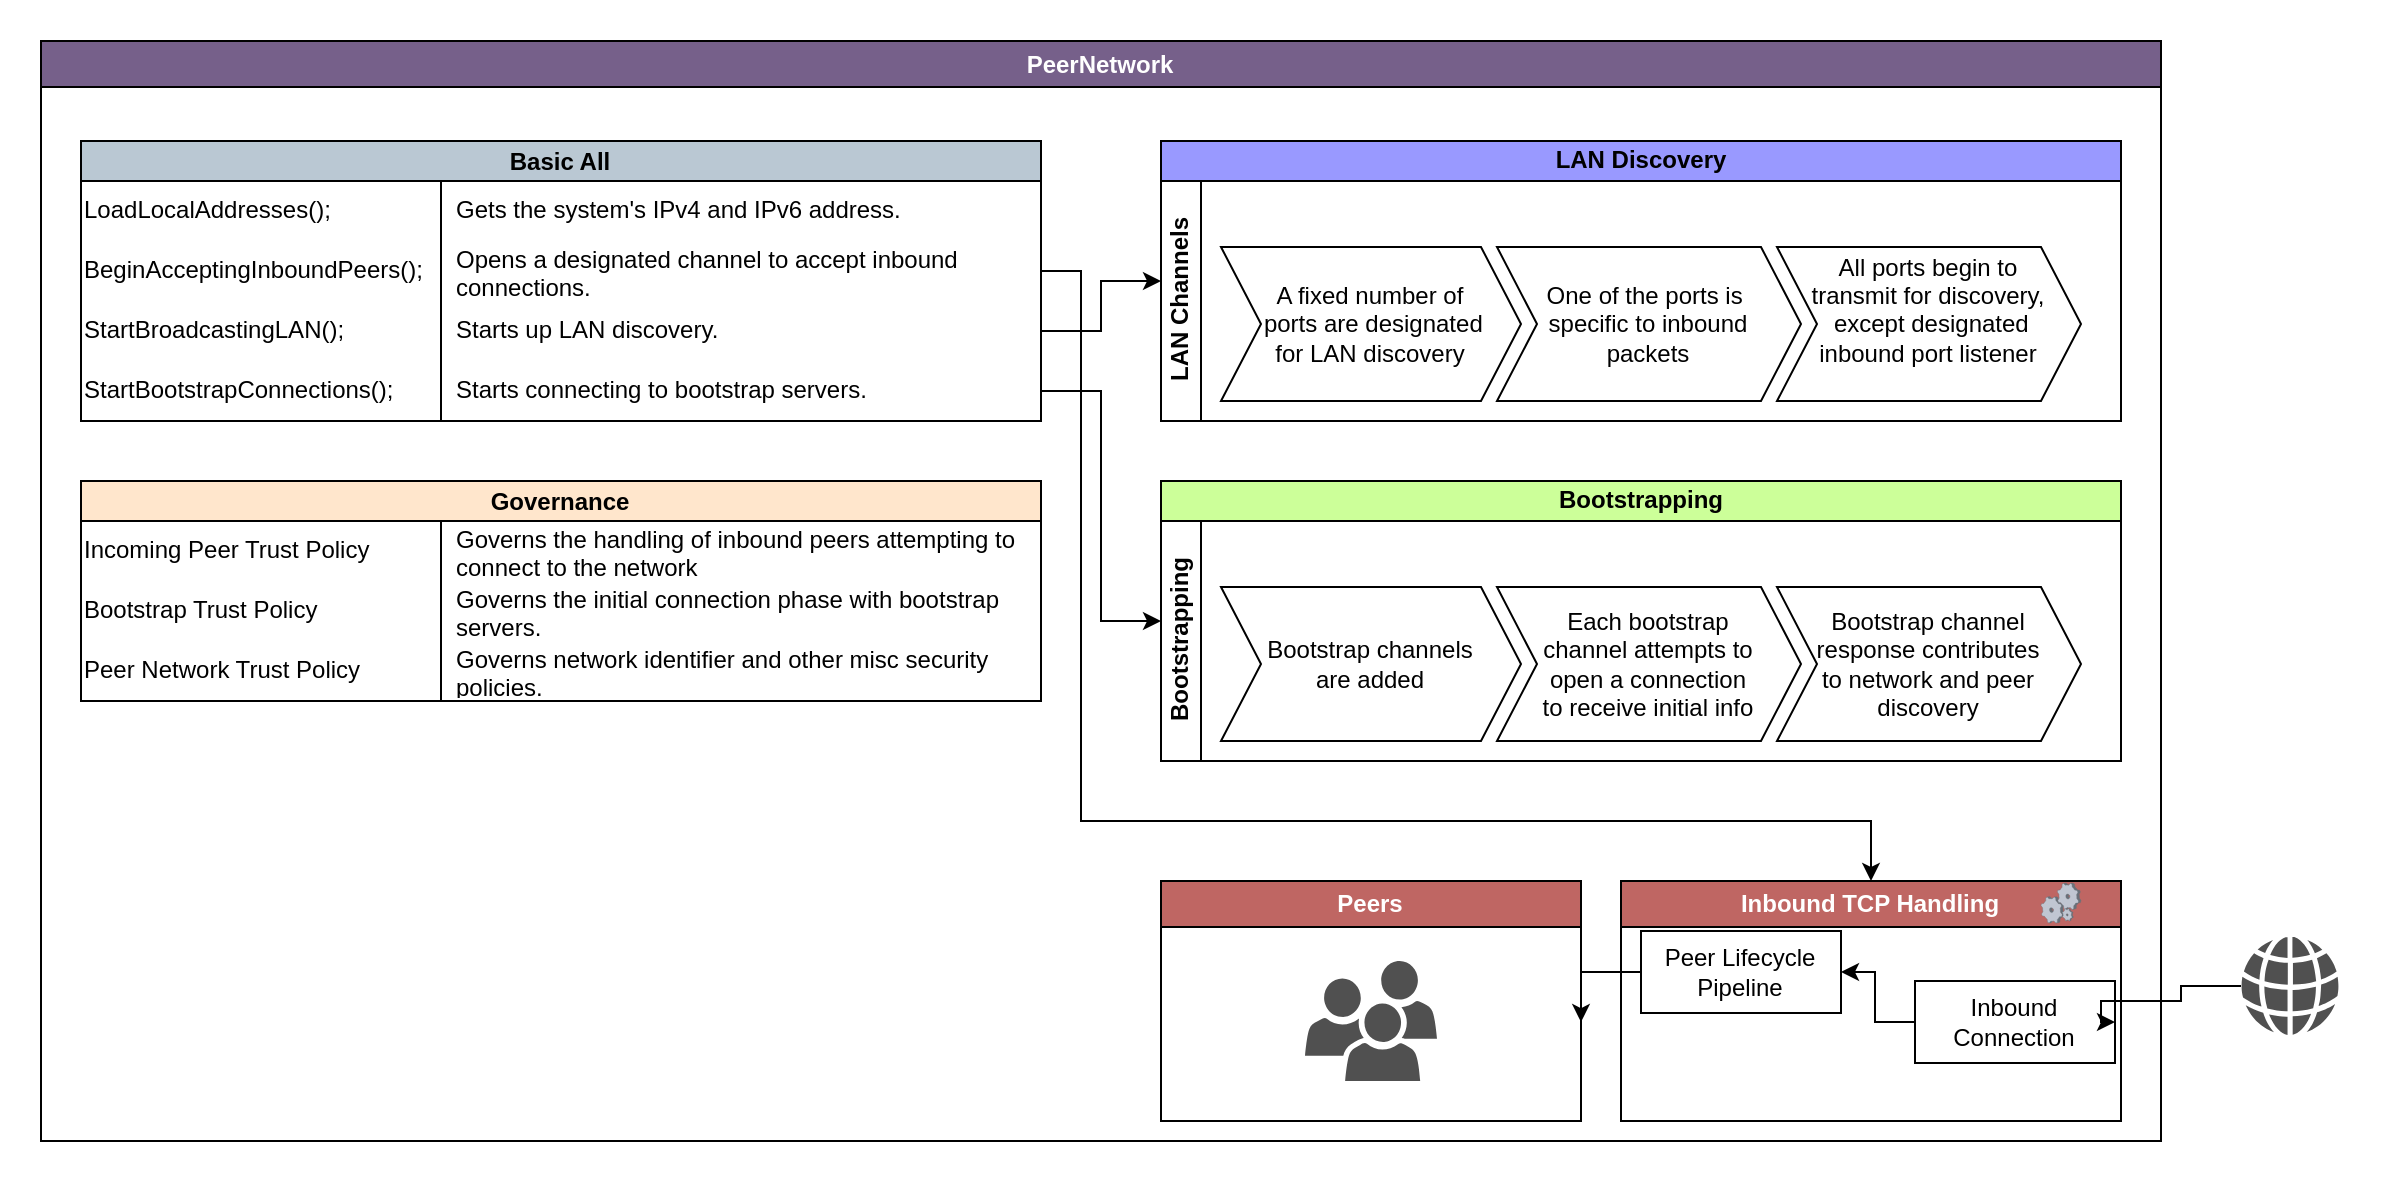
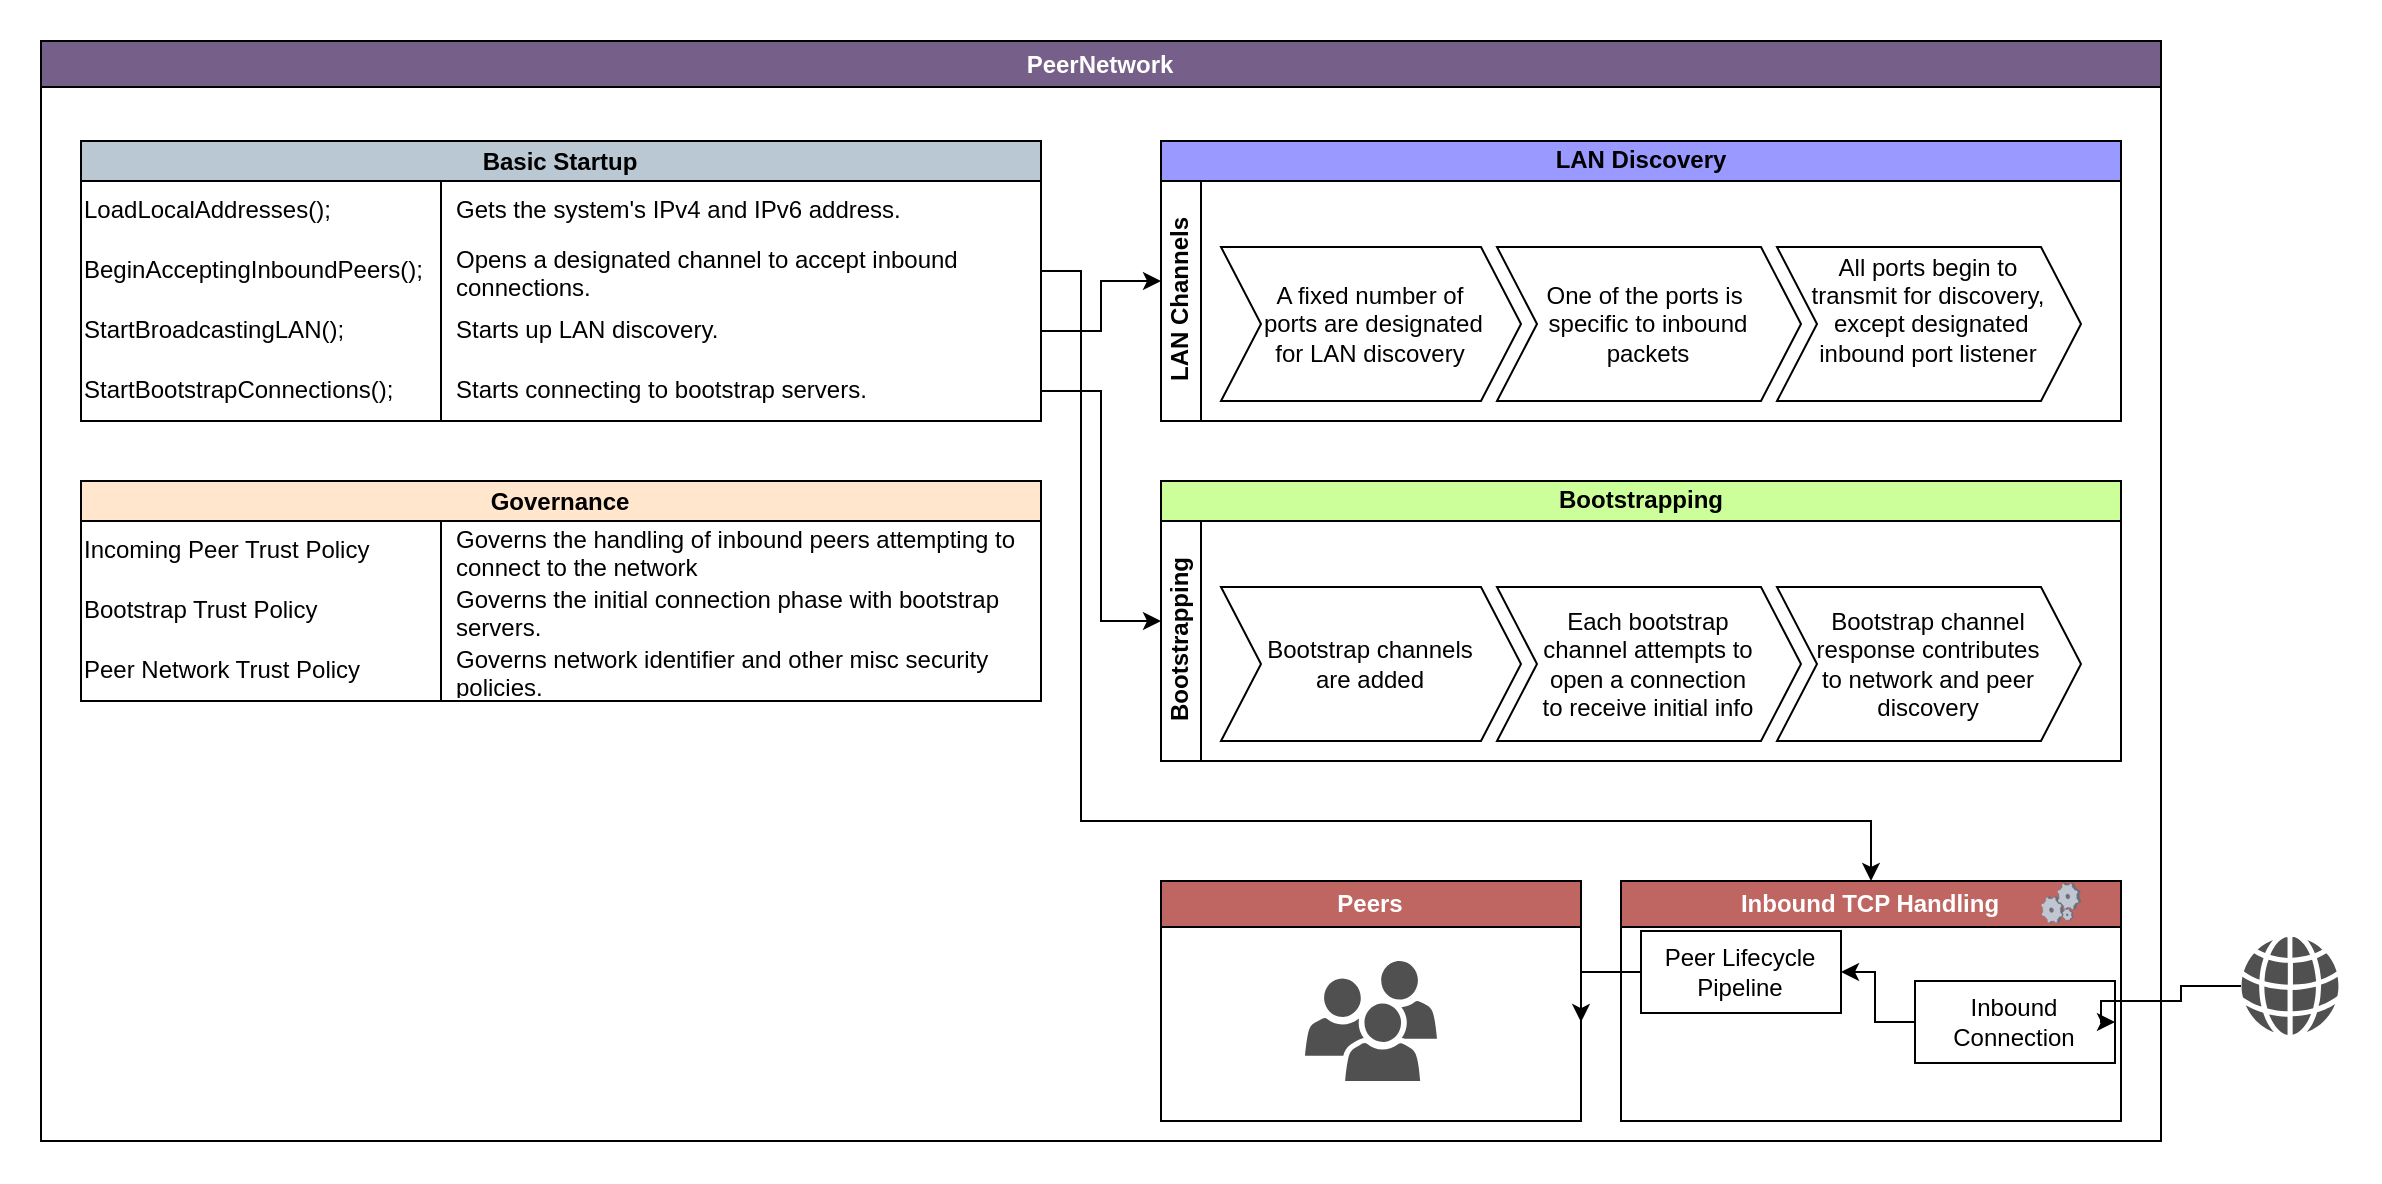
(560, 162) -> (560, 162)
